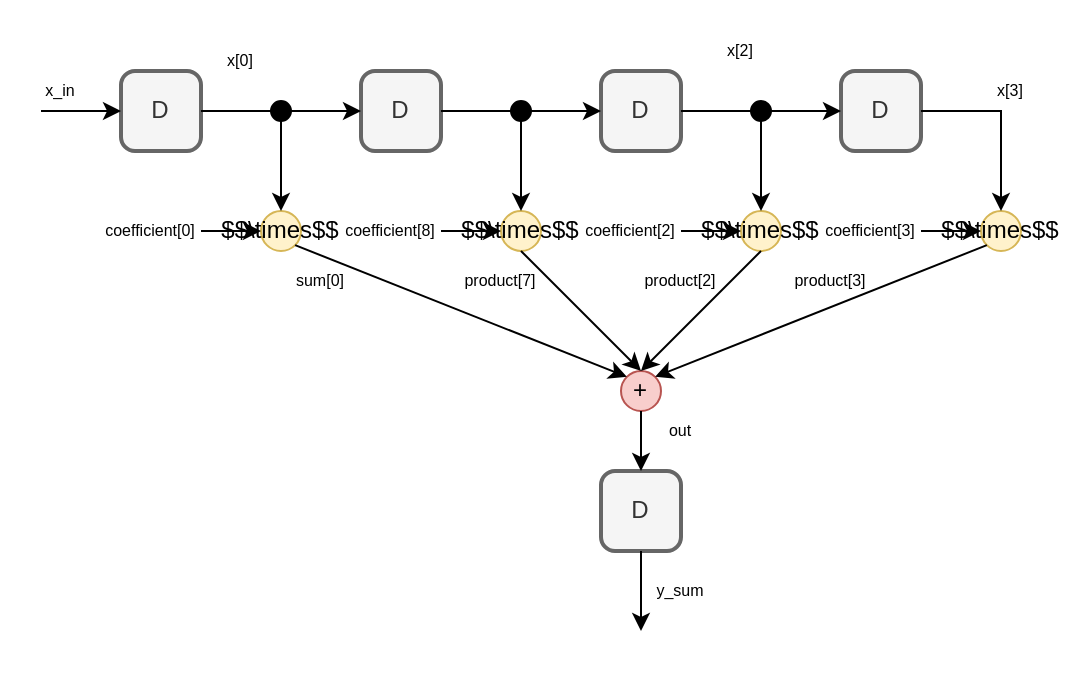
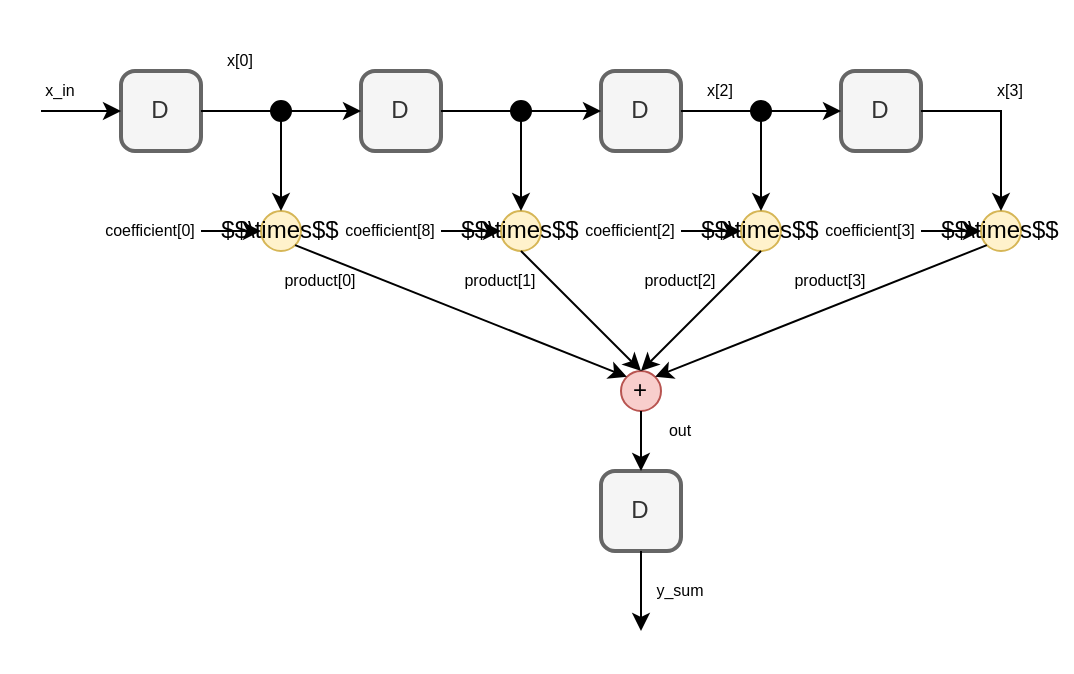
(741, 51) -> (721, 91)
(321, 281) -> (321, 281)
(501, 281) -> (501, 281)
